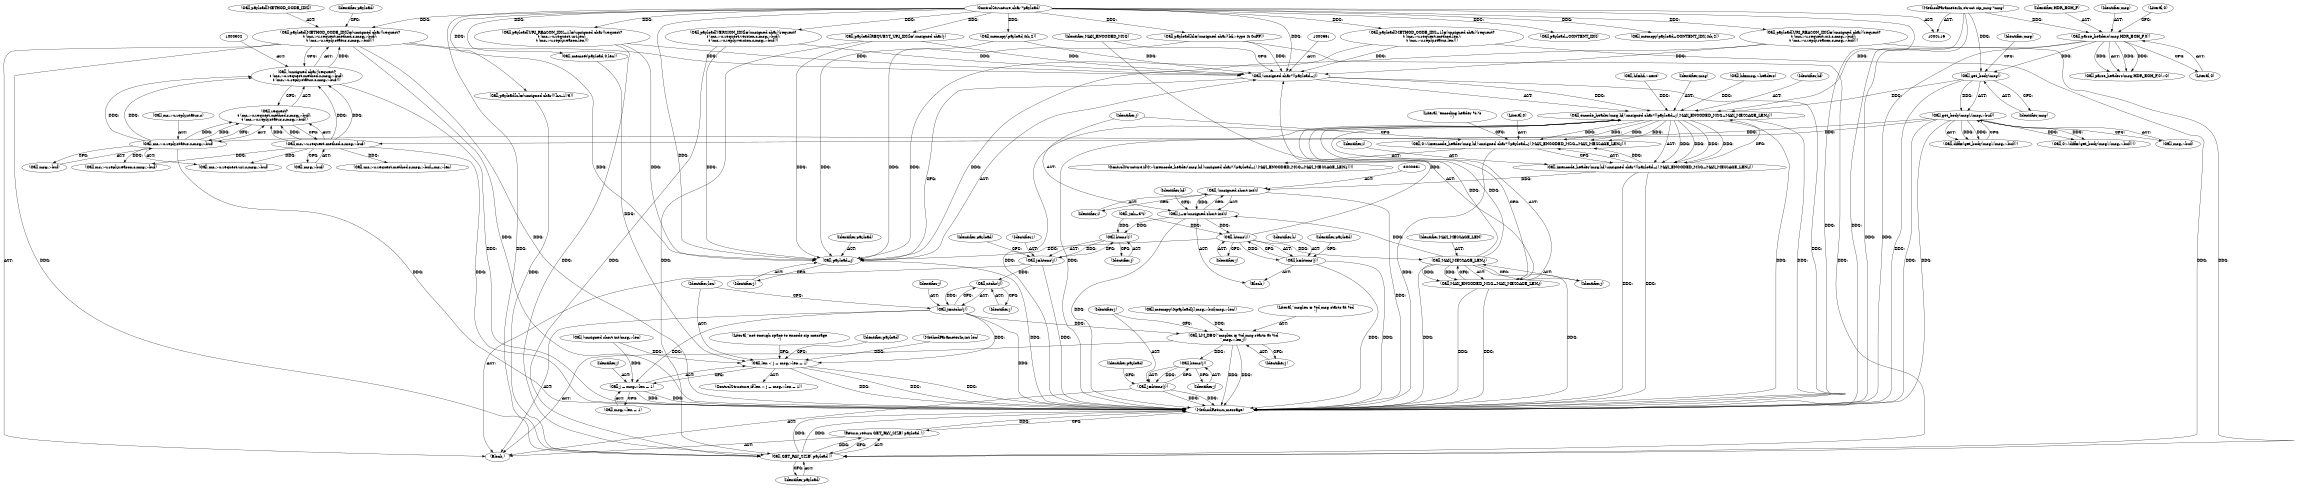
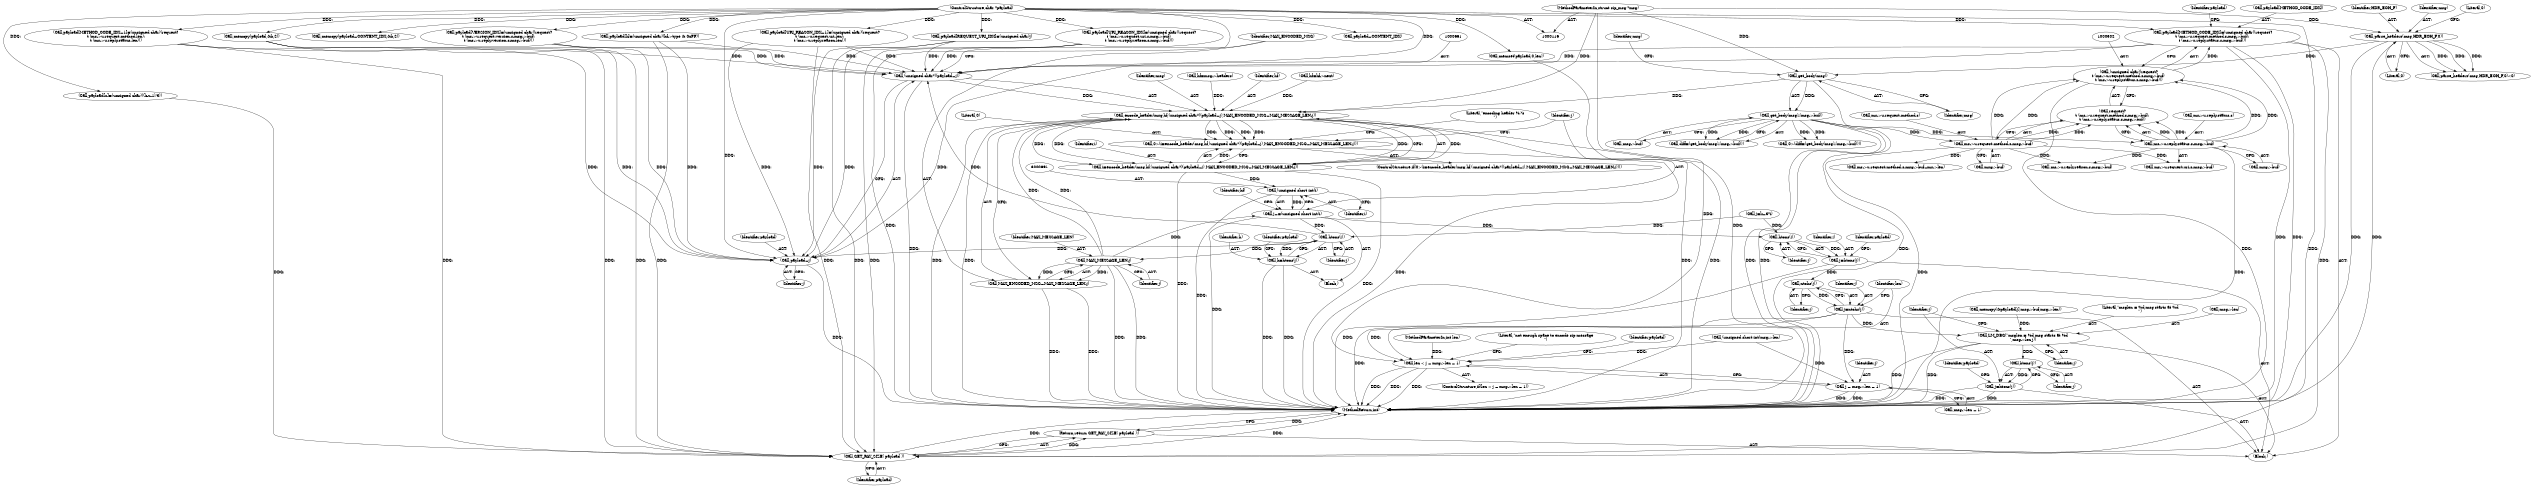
none -> (1891, 116)
none -> (605, 170)
none -> (2225, 310)
(1220, 410) -> (1361, 410)
